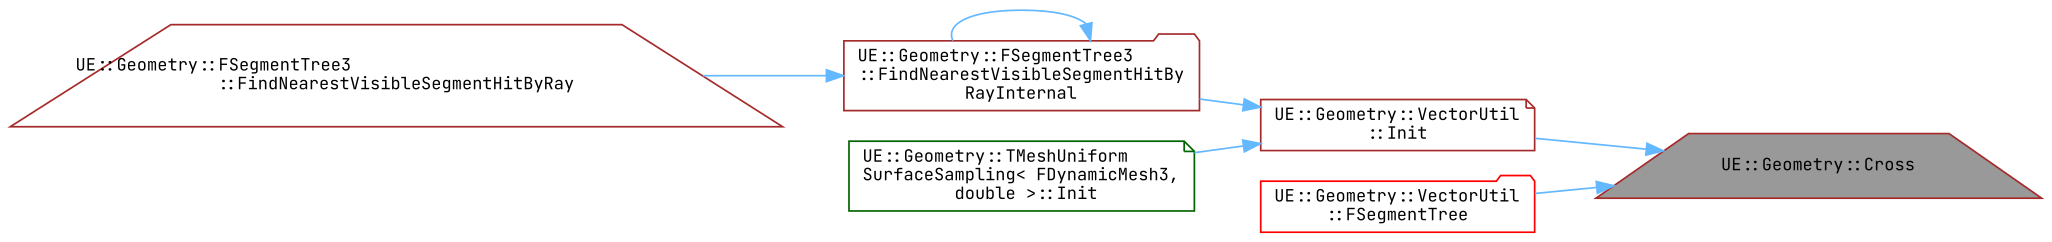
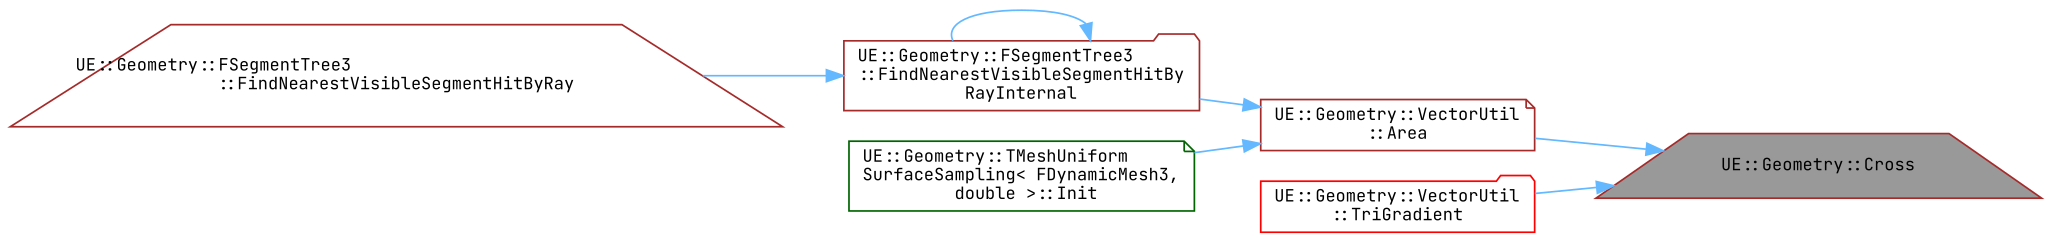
(1398, 125) -> (1398, 125)
(1398, 207) -> (1398, 207)
